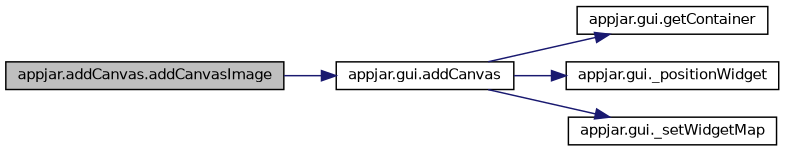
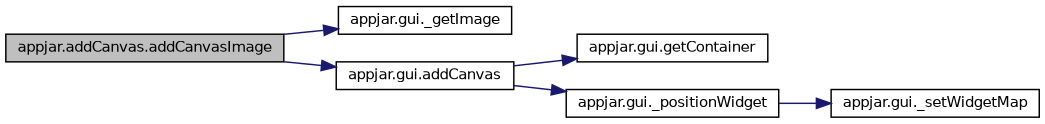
none -> (425, 20)
(542, 102) -> (798, 103)
